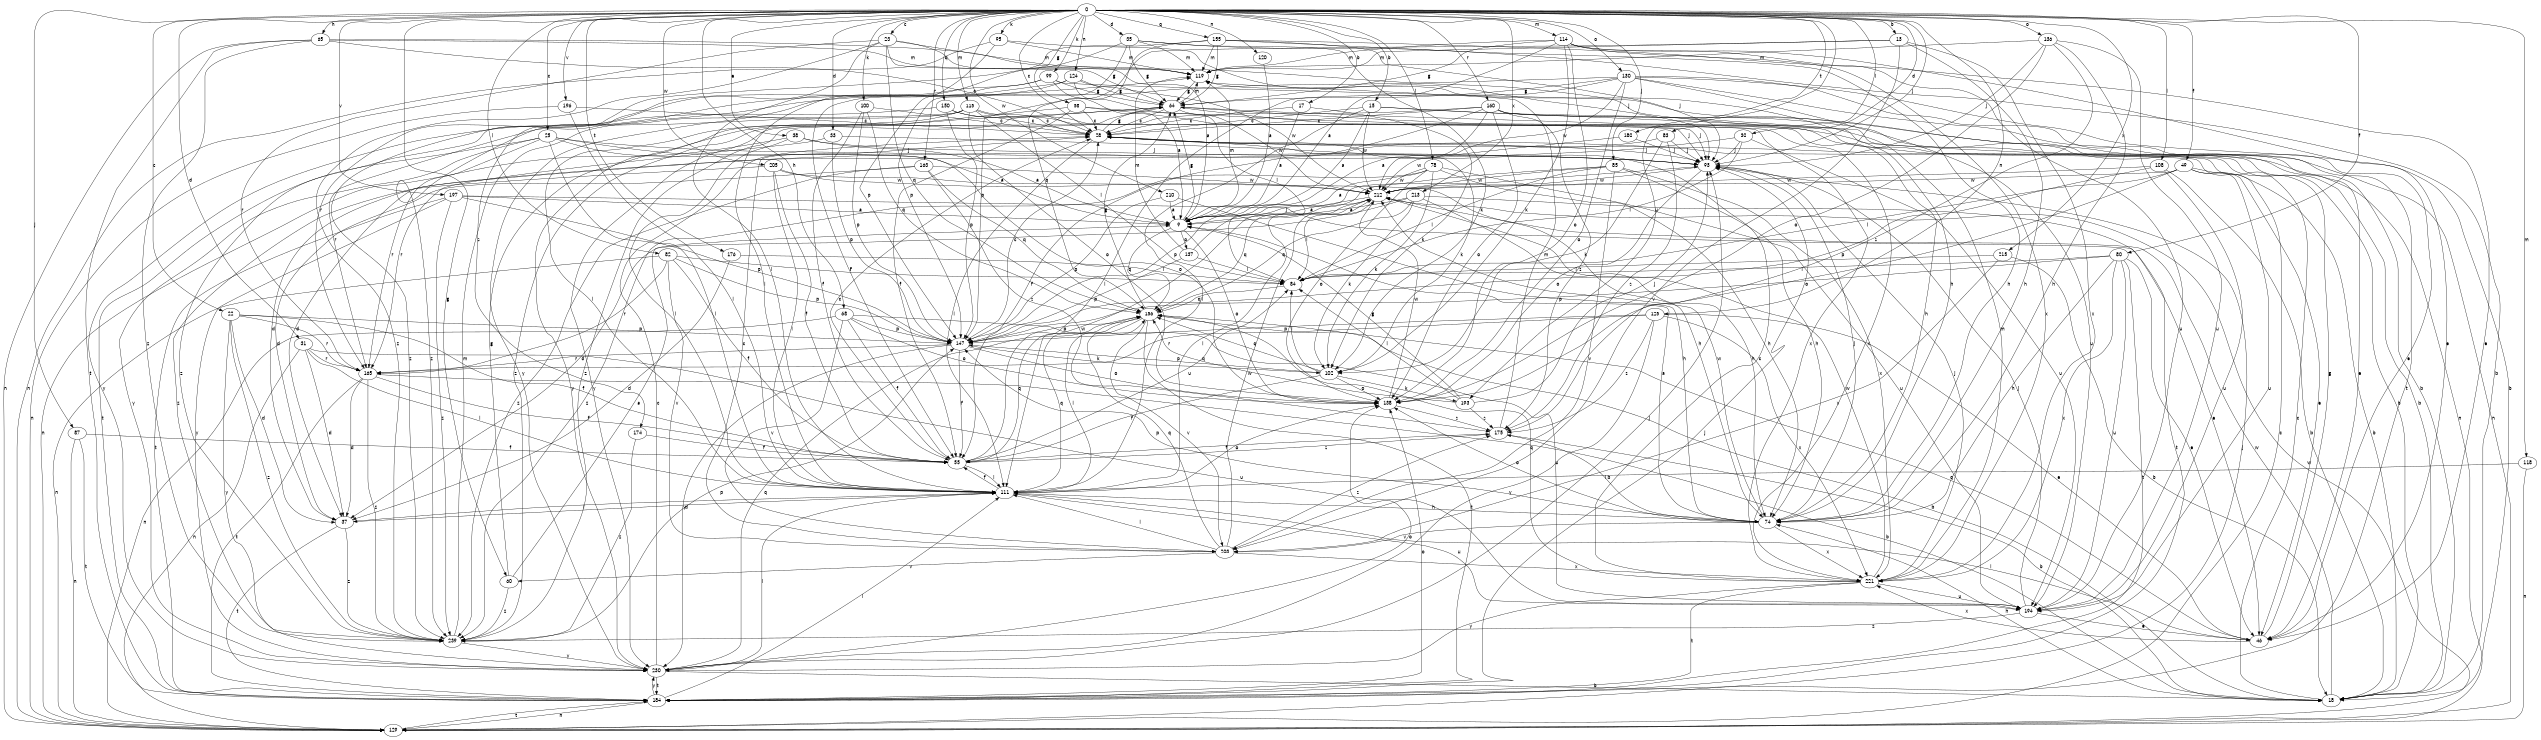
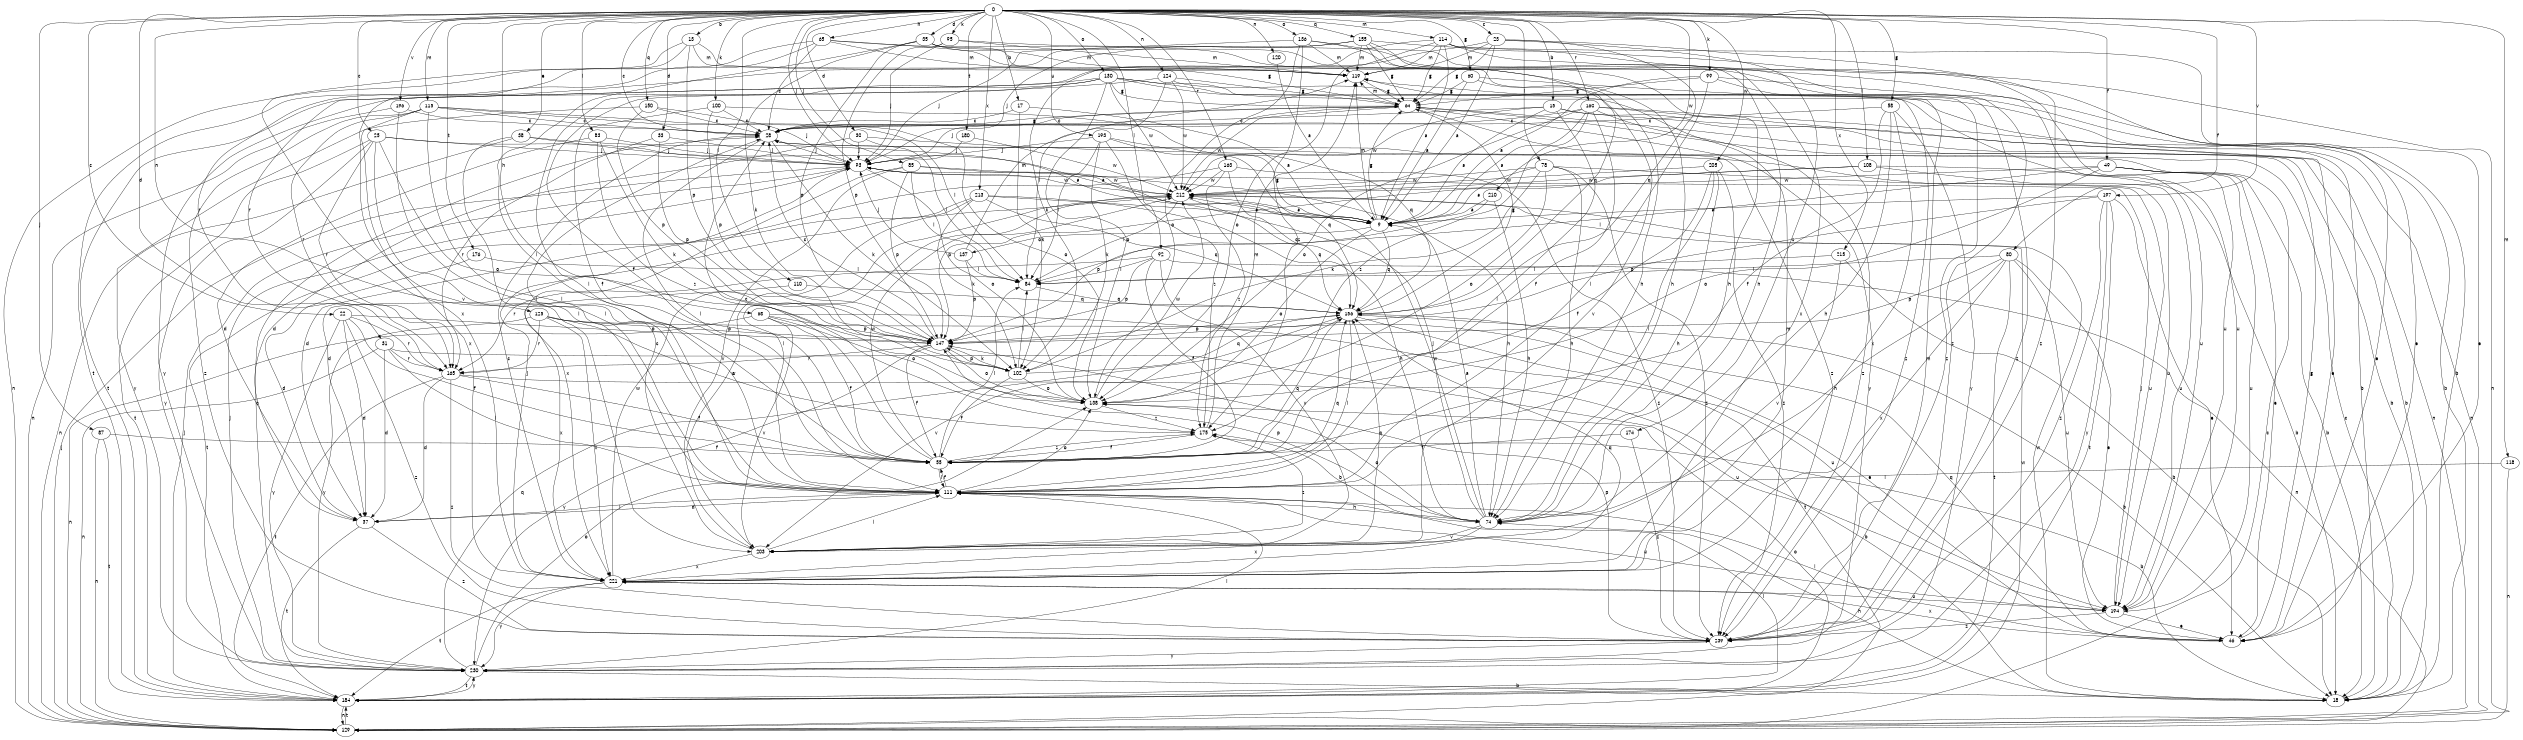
(728, 214) -> (503, 219)
(668, 255) -> (1161, 255)
none -> (798, 285)
(1190, 374) -> (994, 374)
(1395, 388) -> (1105, 278)
(869, 567) -> (1422, 523)
